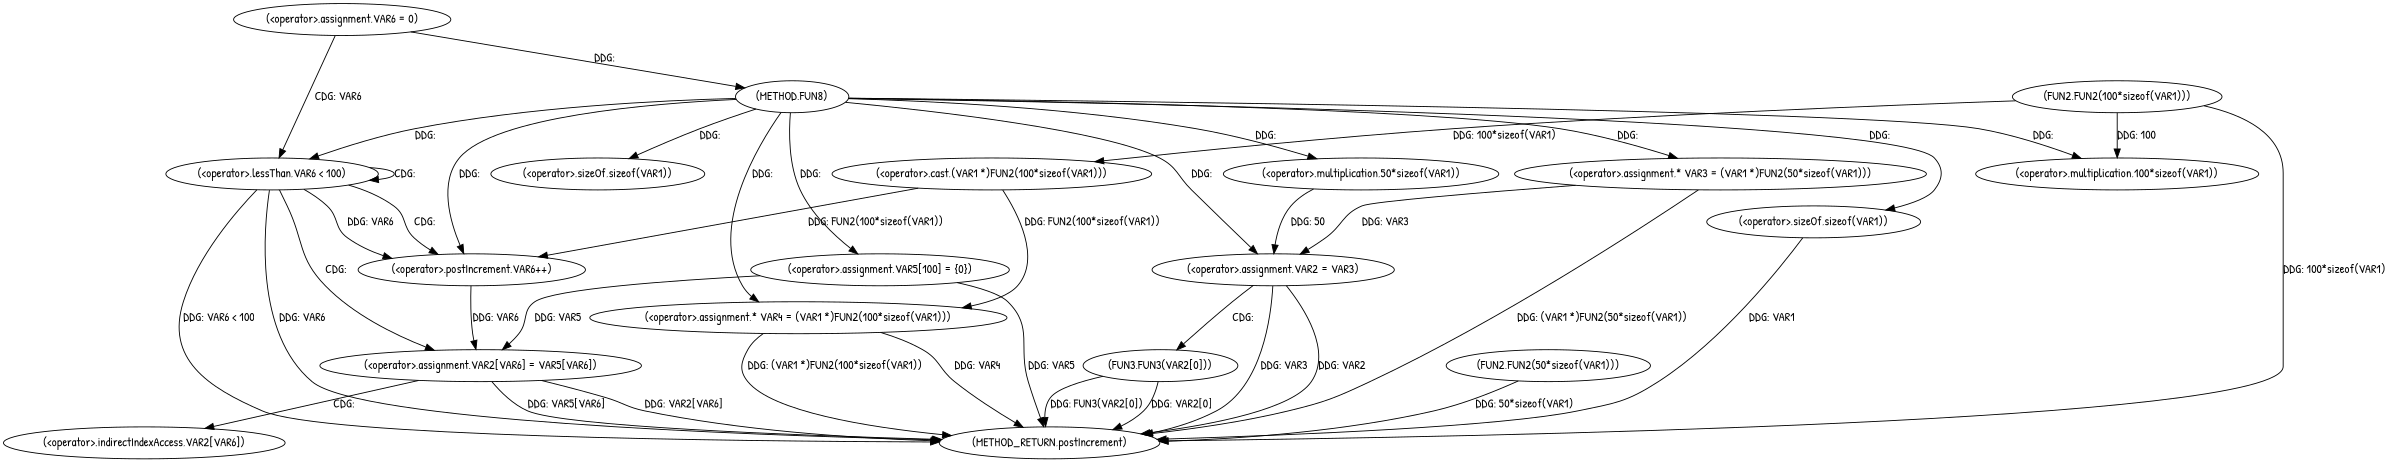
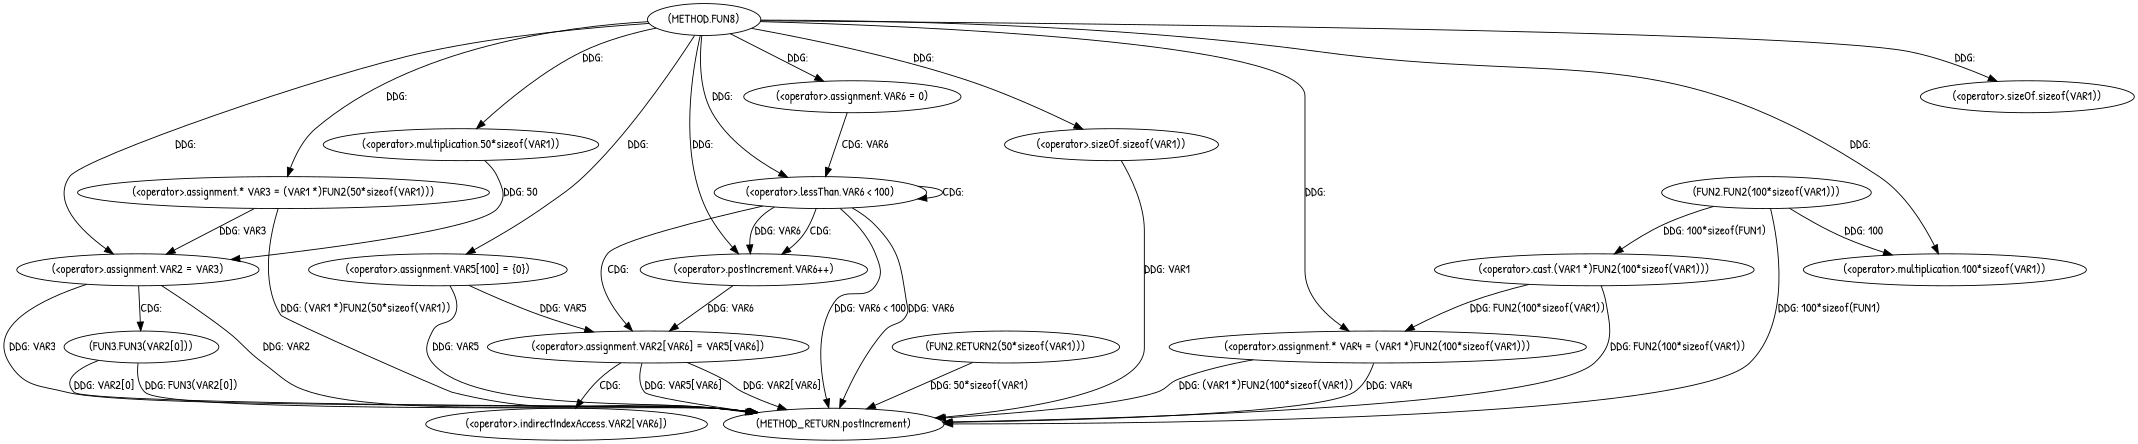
(573, 59) -> (773, 55)
(1505, 135) -> (1715, 231)
(742, 220) -> (1317, 408)
(2335, 270) -> (1829, 308)
(1548, 366) -> (1006, 347)
